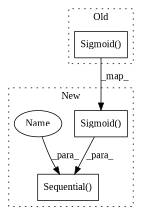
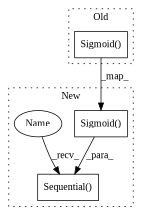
(66, 156) -> (66, 156)
